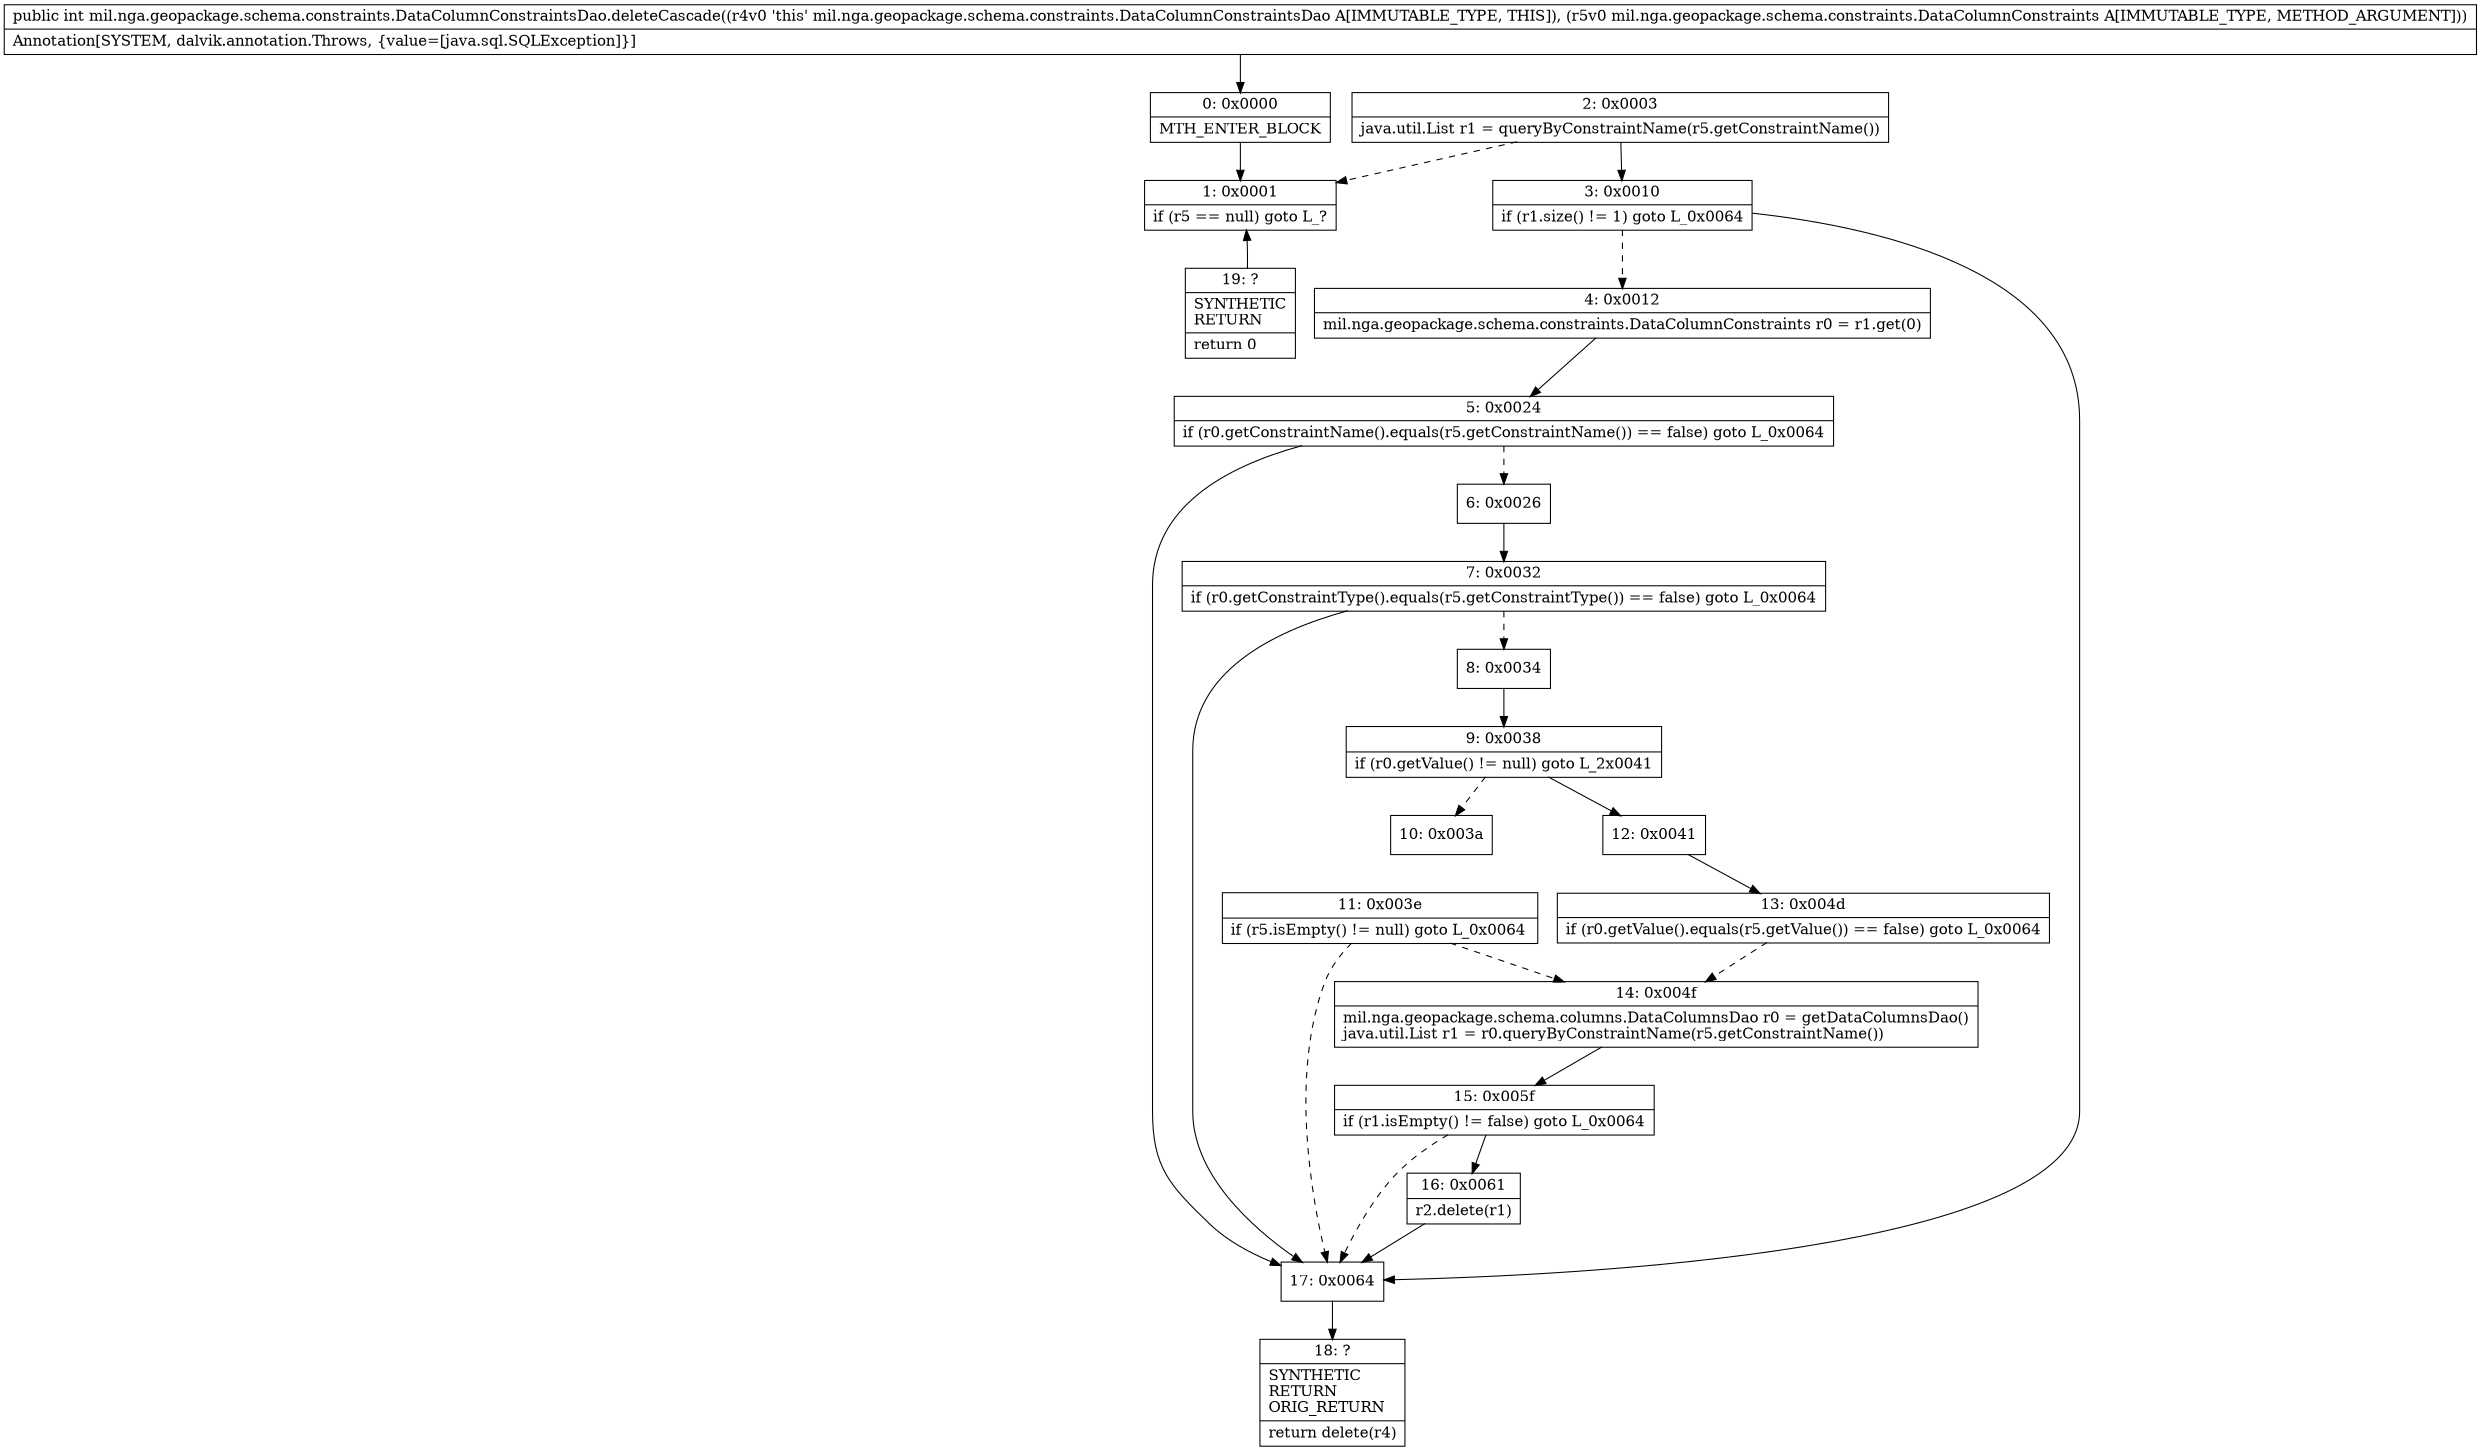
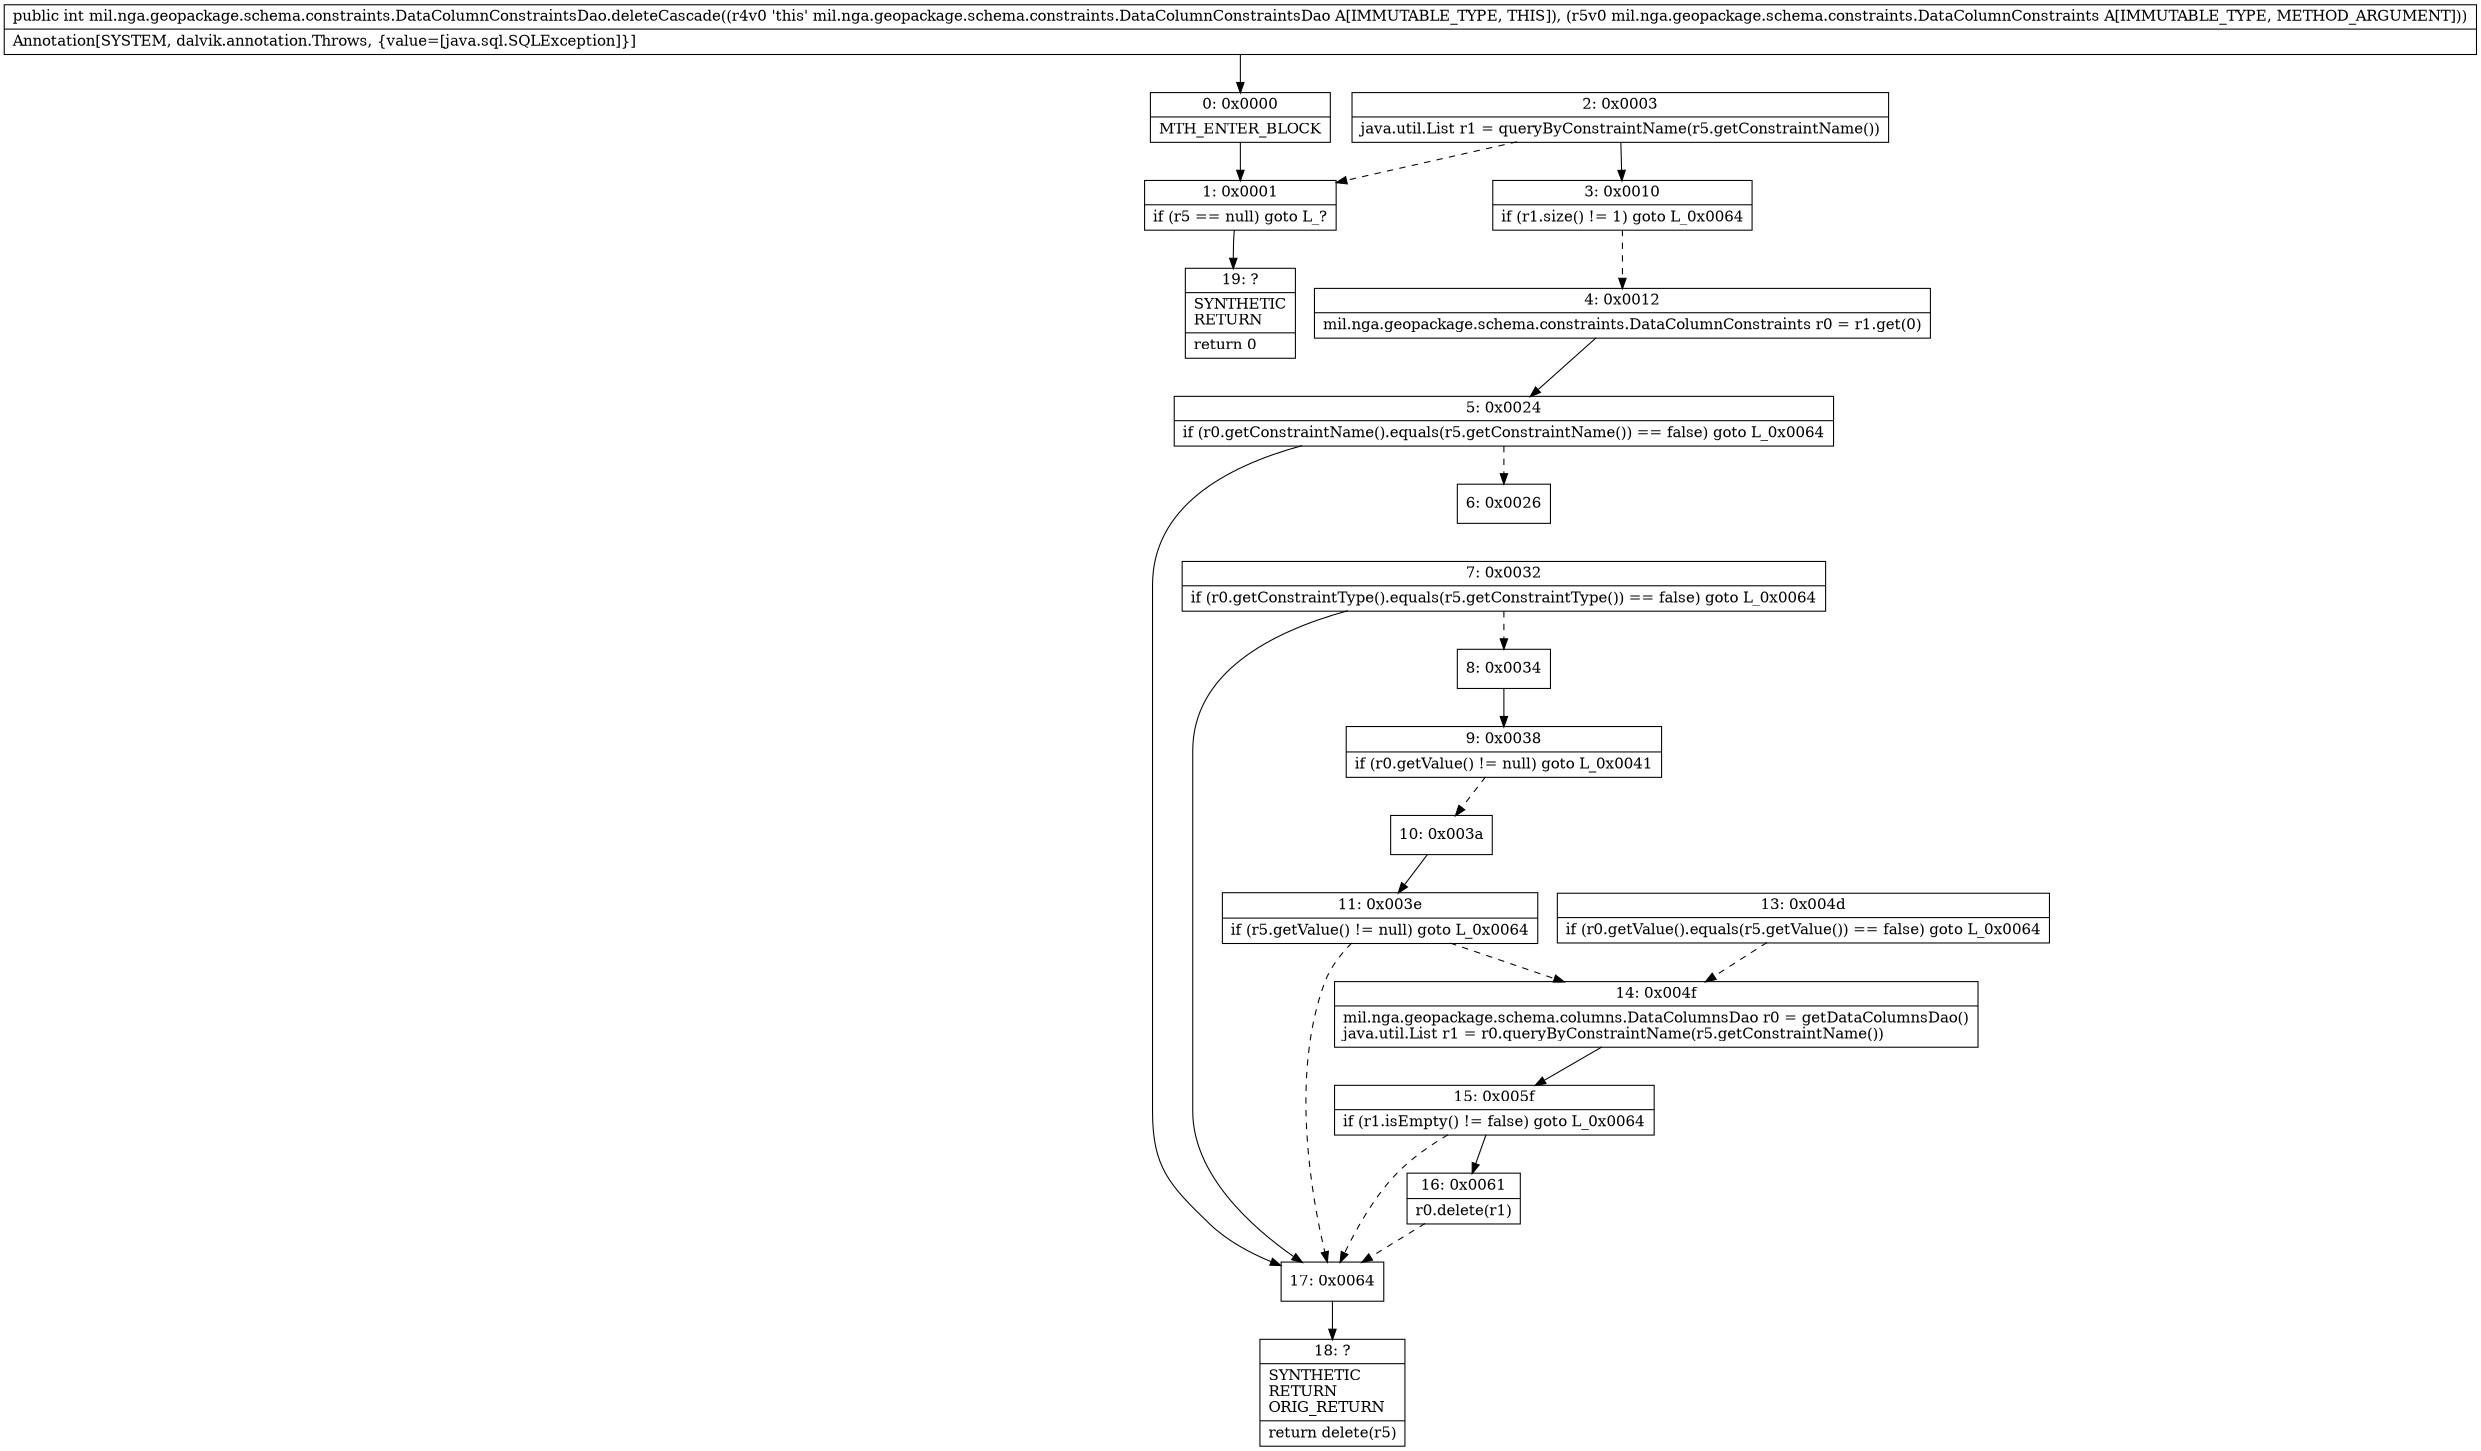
(1247, 255) -> (1234, 244)
(1504, 537) -> none
(1504, 764) -> (1504, 764)
(1654, 835) -> none
none -> (1416, 869)
(2080, 922) -> none
(1378, 930) -> (1380, 930)
(1464, 1211) -> (1464, 1211)
(1398, 1240) -> (1398, 1240)
(1332, 1433) -> (1332, 1433)
